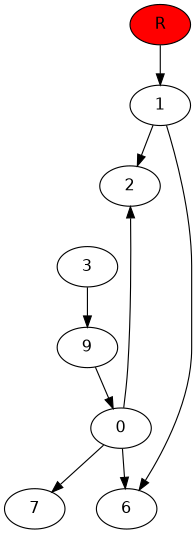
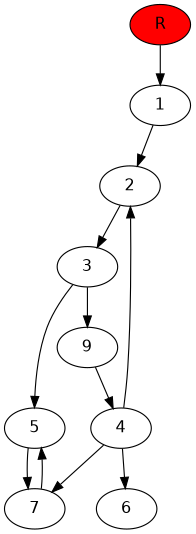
none -> (111, 221)
(192, 306) -> none
none -> (35, 428)
(121, 428) -> (121, 428)
